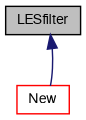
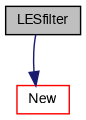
(53, 67) -> (34, 53)
